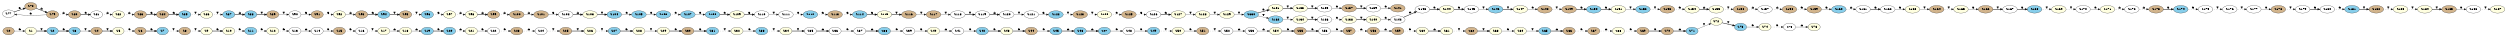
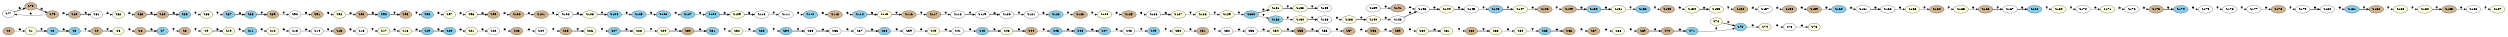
(1349, 8) -> none
none -> (1409, 9)
(1703, 27) -> (1715, 31)
(1141, 29) -> (1141, 29)
(786, 31) -> (786, 31)
